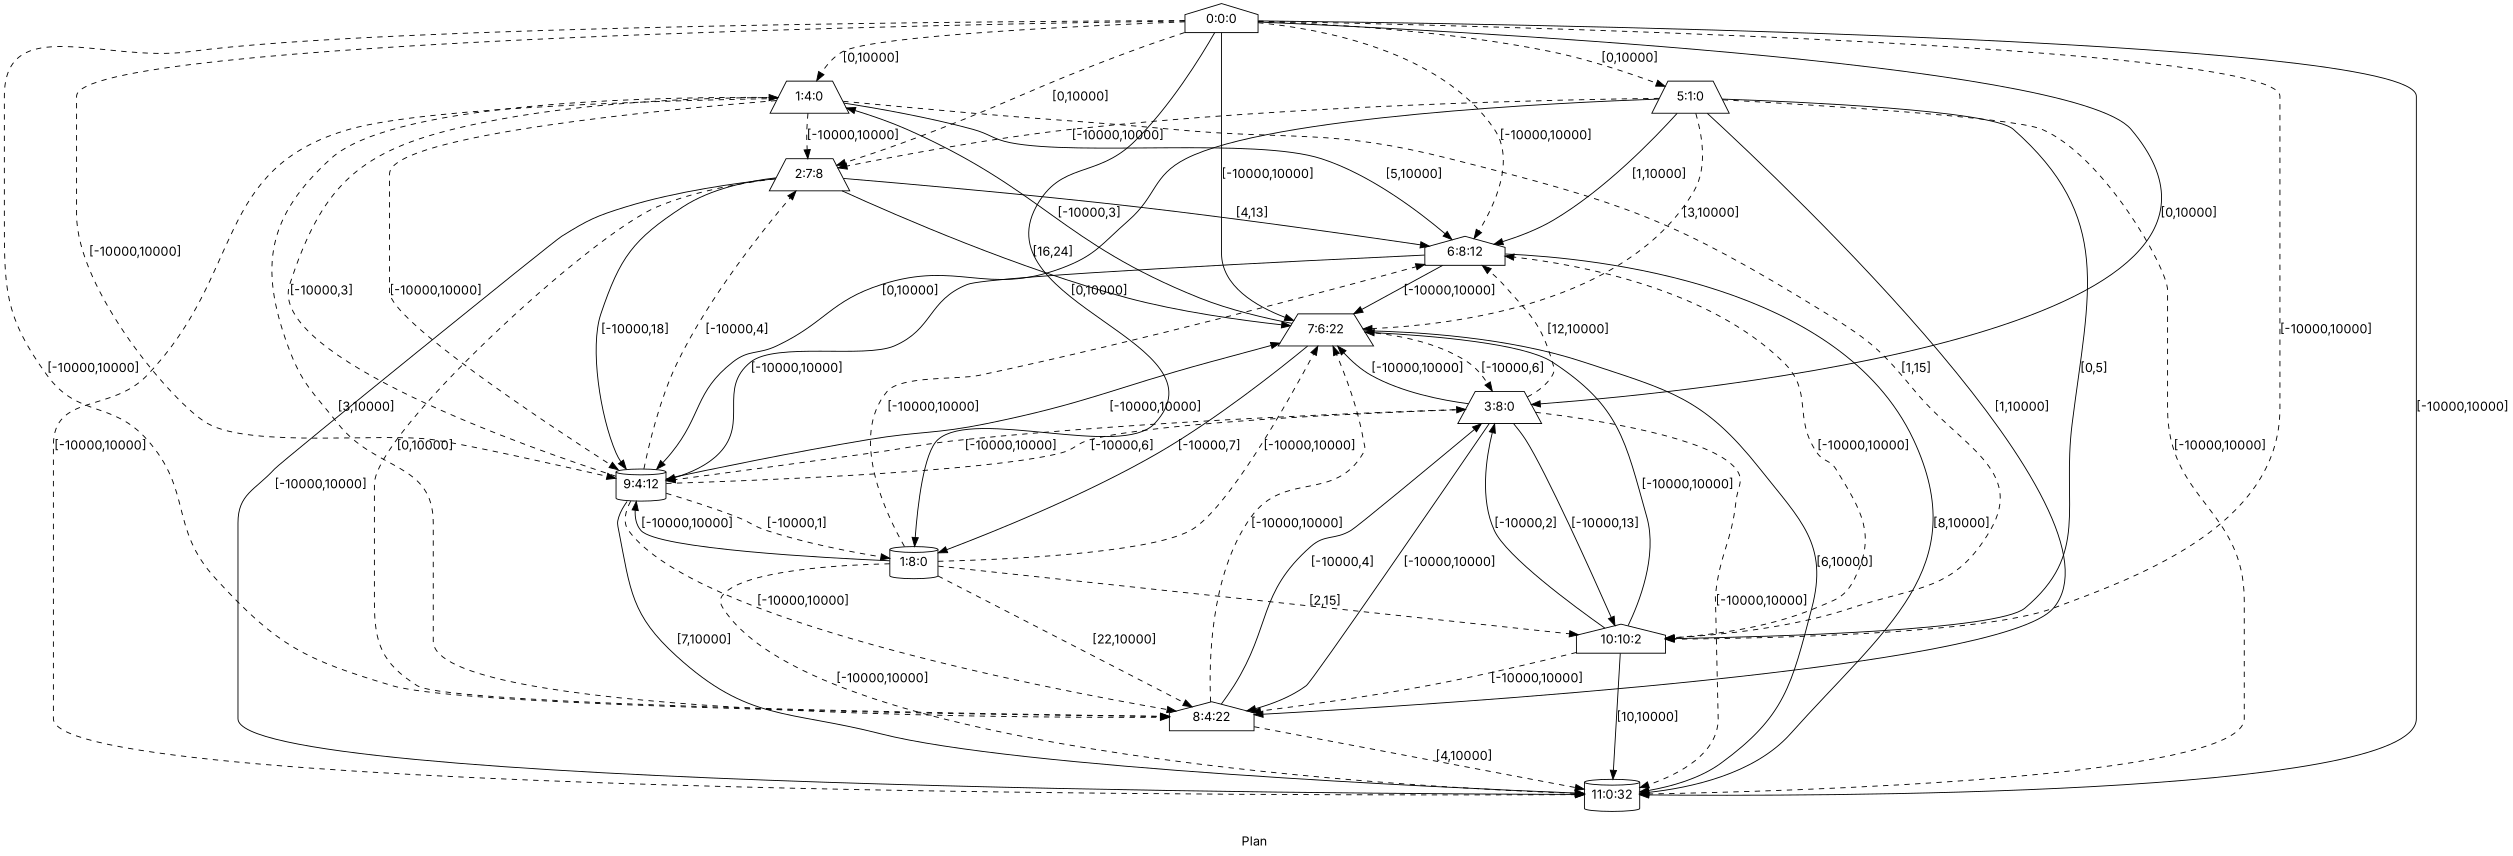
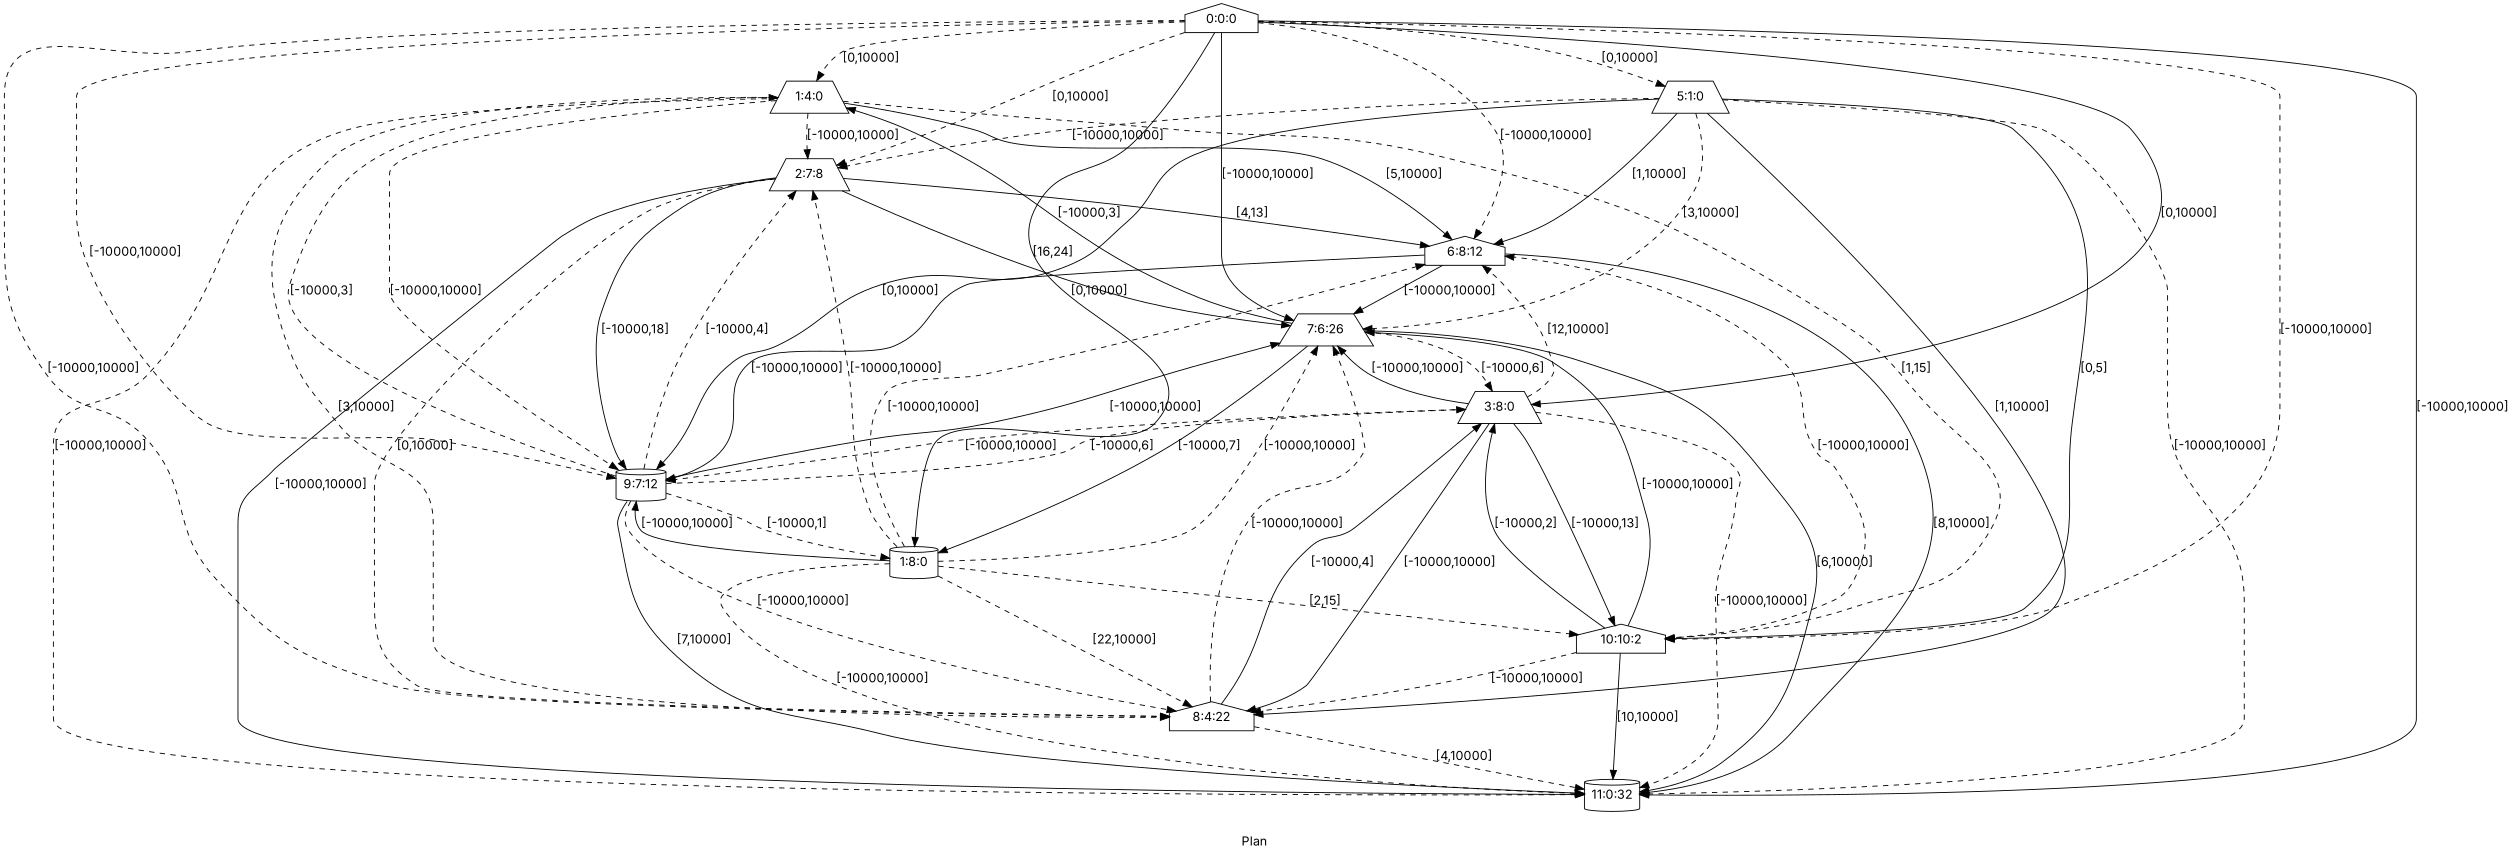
(1326, 330) -> (1326, 330)
none -> (849, 377)
(641, 485) -> (641, 485)
